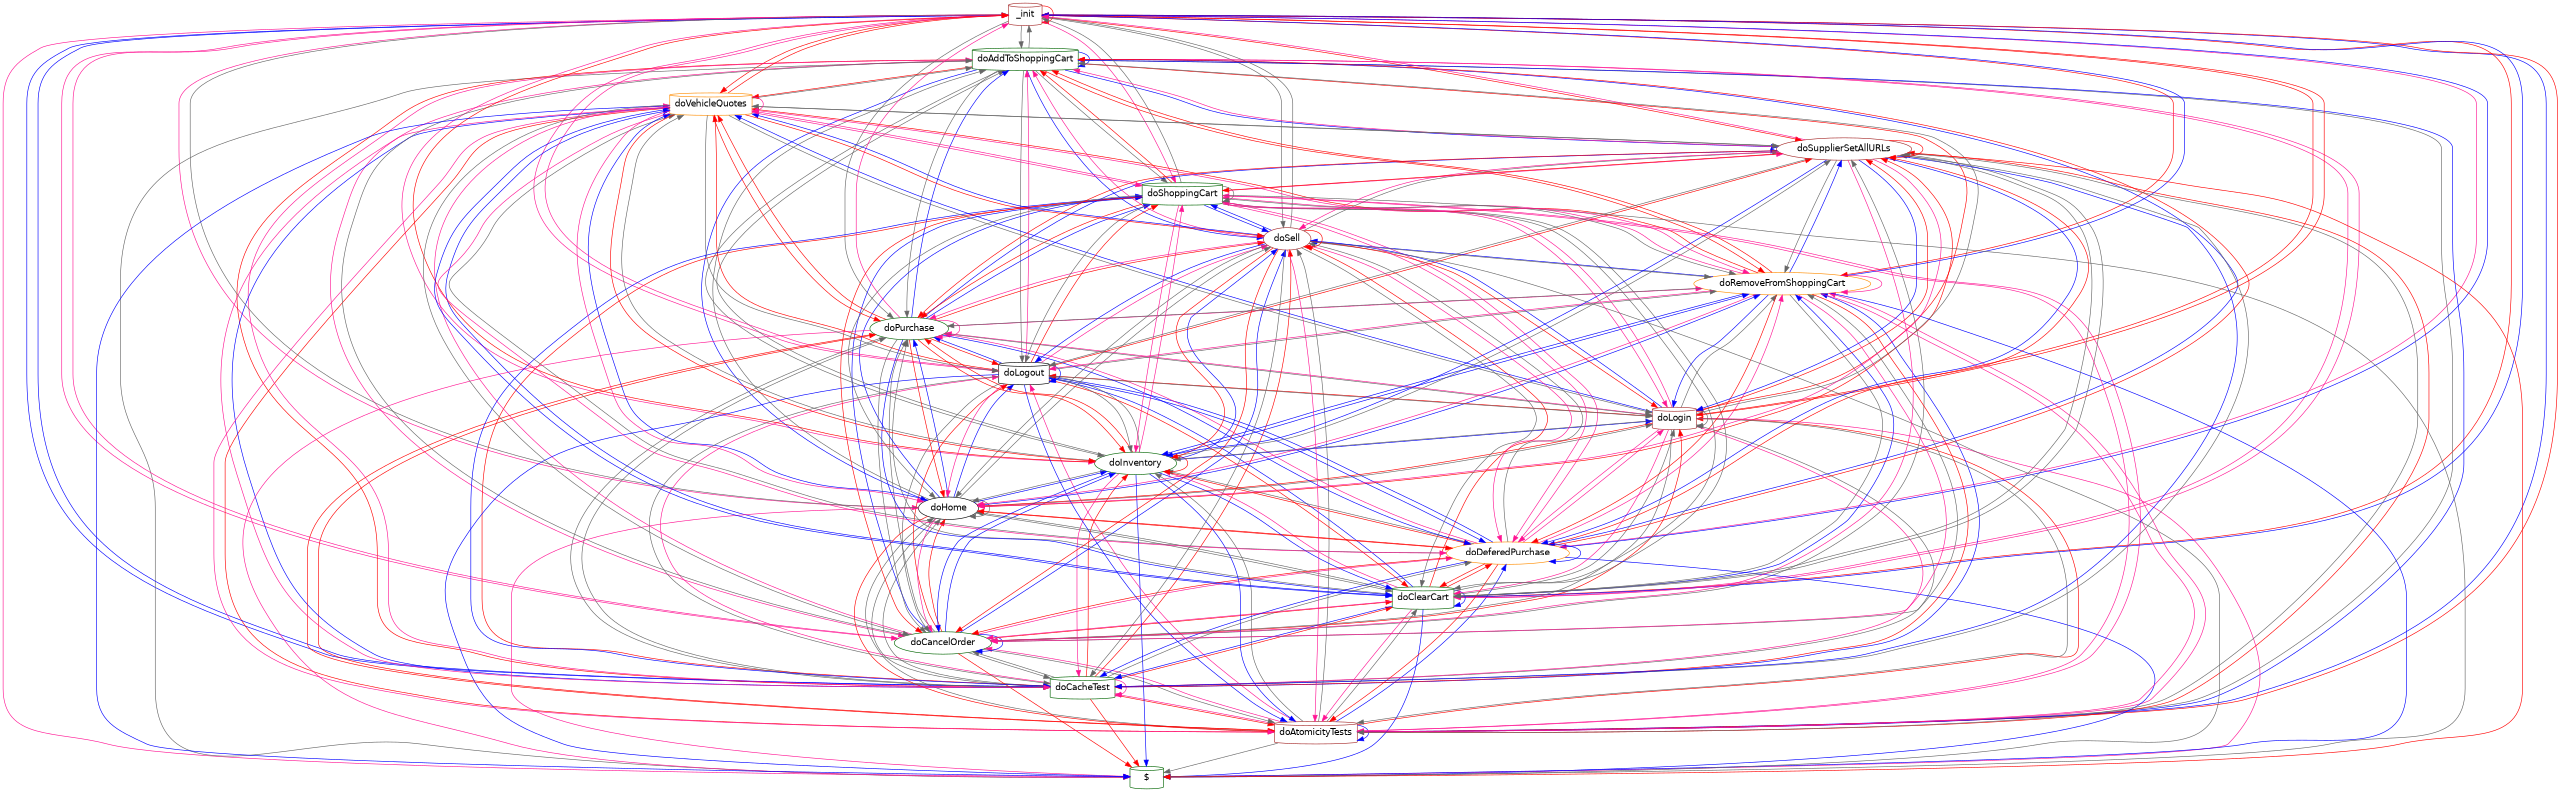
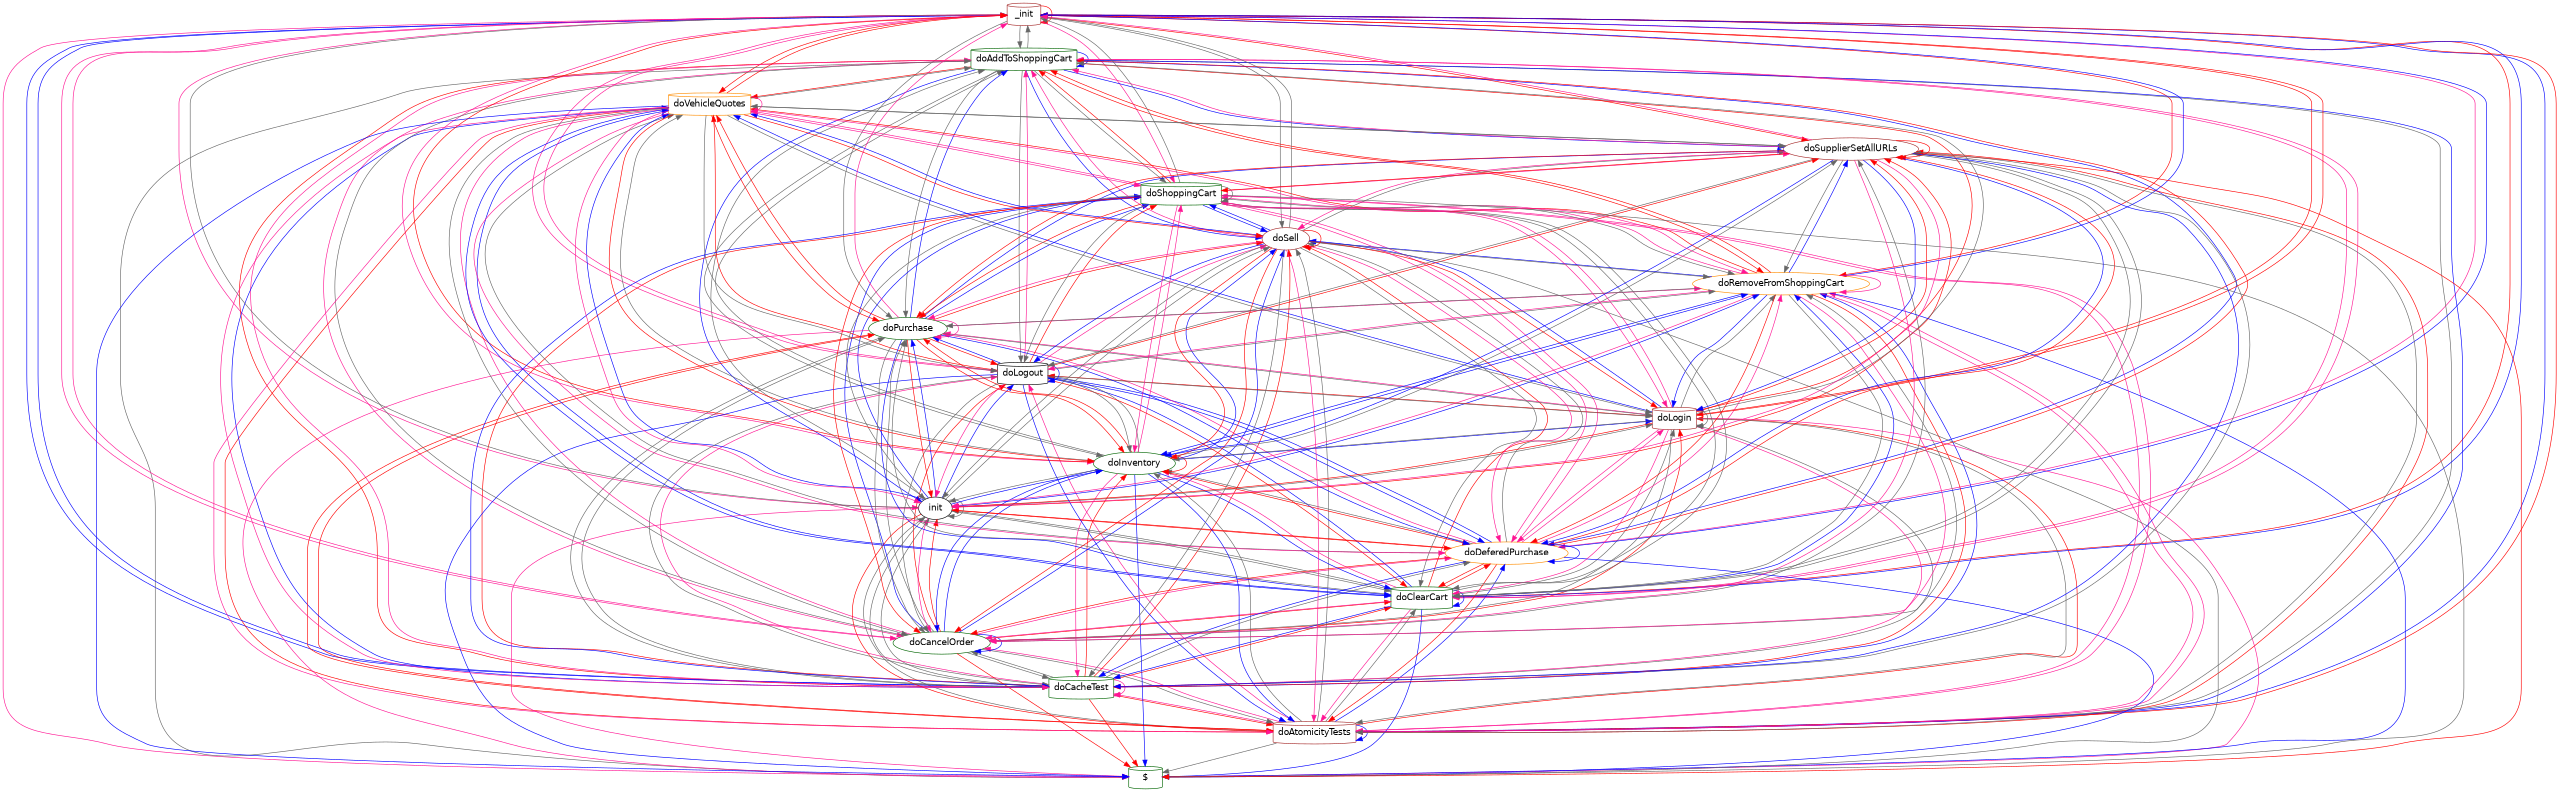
(949, 508) -> (935, 508)
